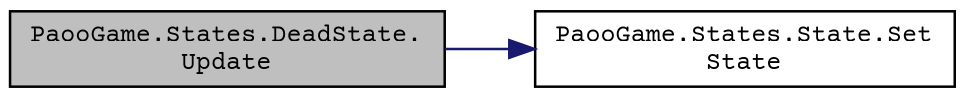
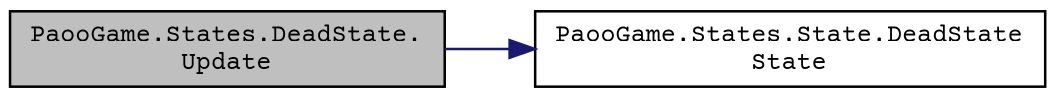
(745, 49) -> (790, 49)
